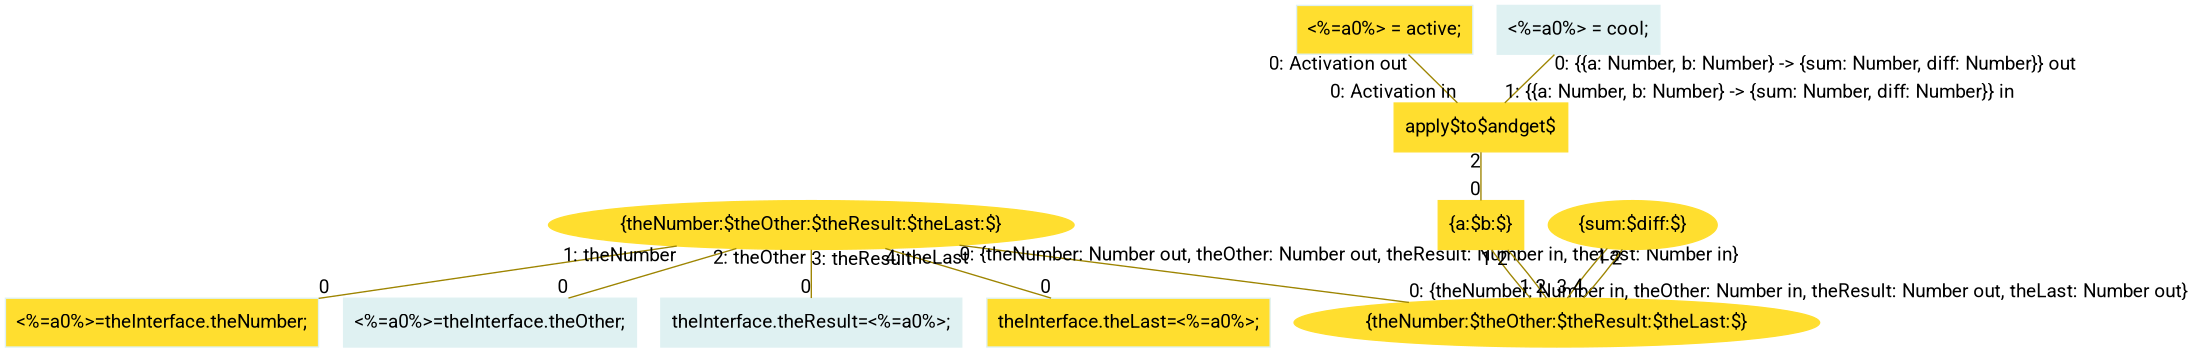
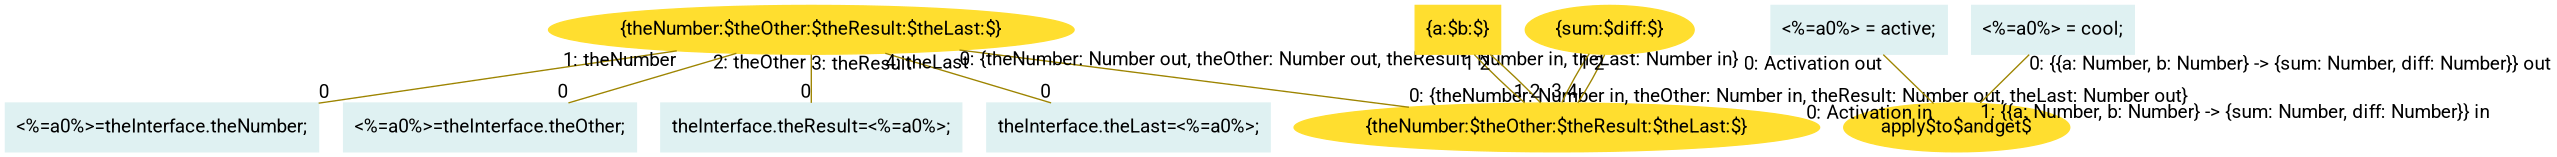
(1385, 30) -> (1859, 30)
(1481, 127) -> (1957, 127)
(1481, 176) -> none
(162, 323) -> (162, 127)
(1128, 323) -> (1128, 127)
